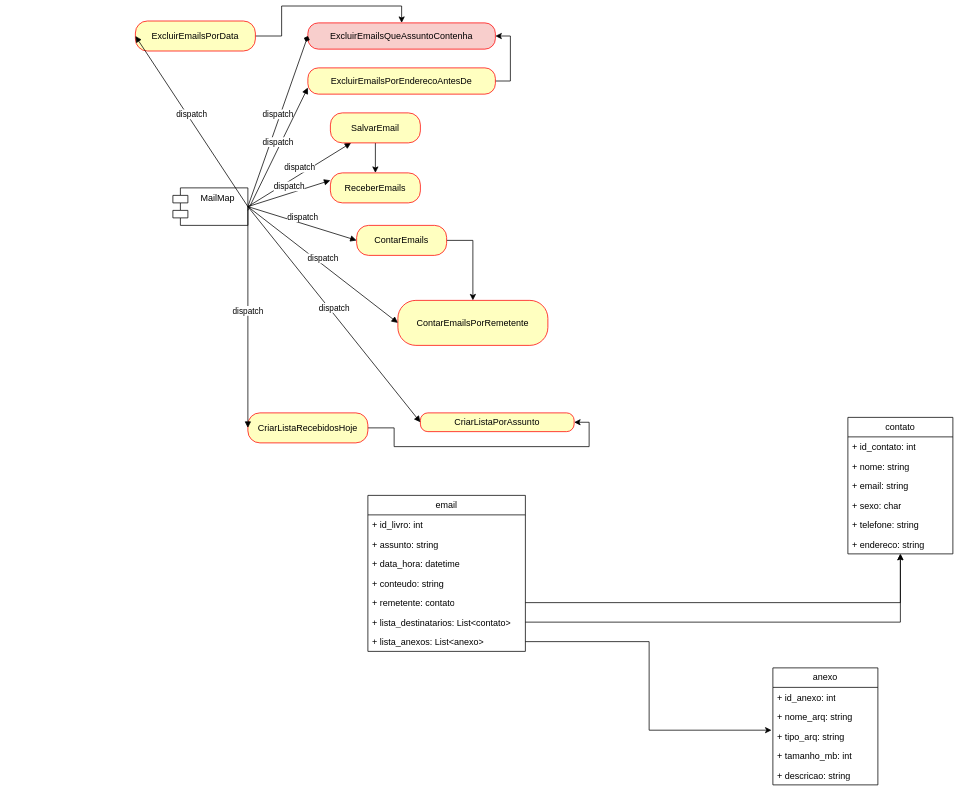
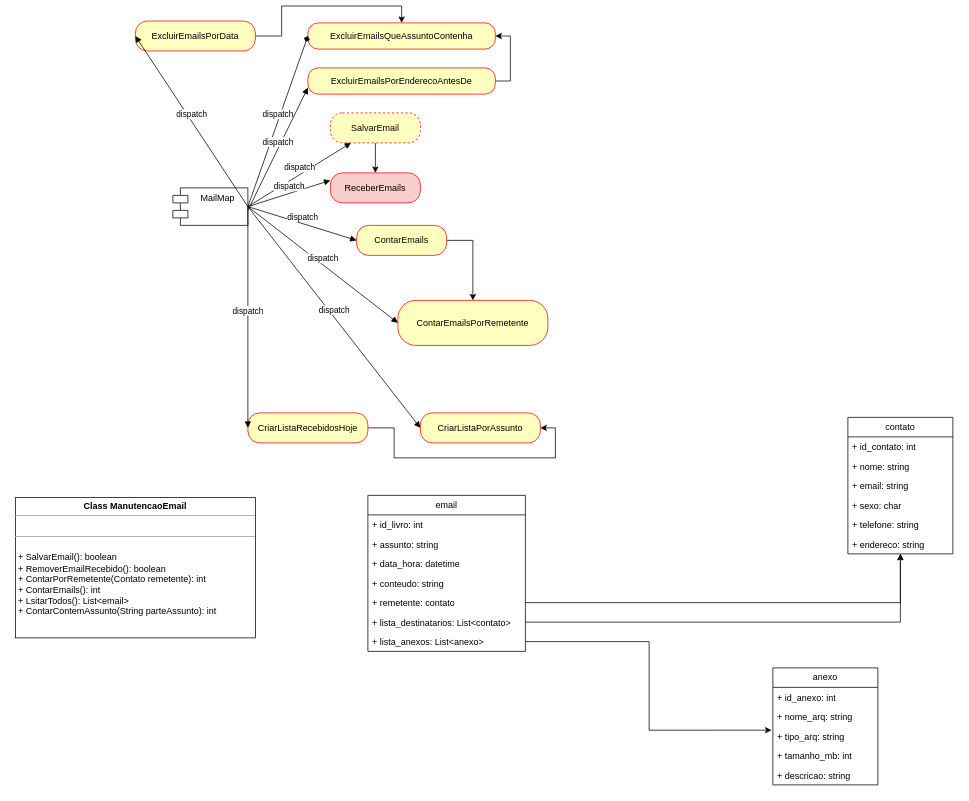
(402, 36) -> (402, 36)
(375, 128) -> (375, 128)
(375, 188) -> (375, 188)
(497, 422) -> (480, 428)
none -> (135, 568)
